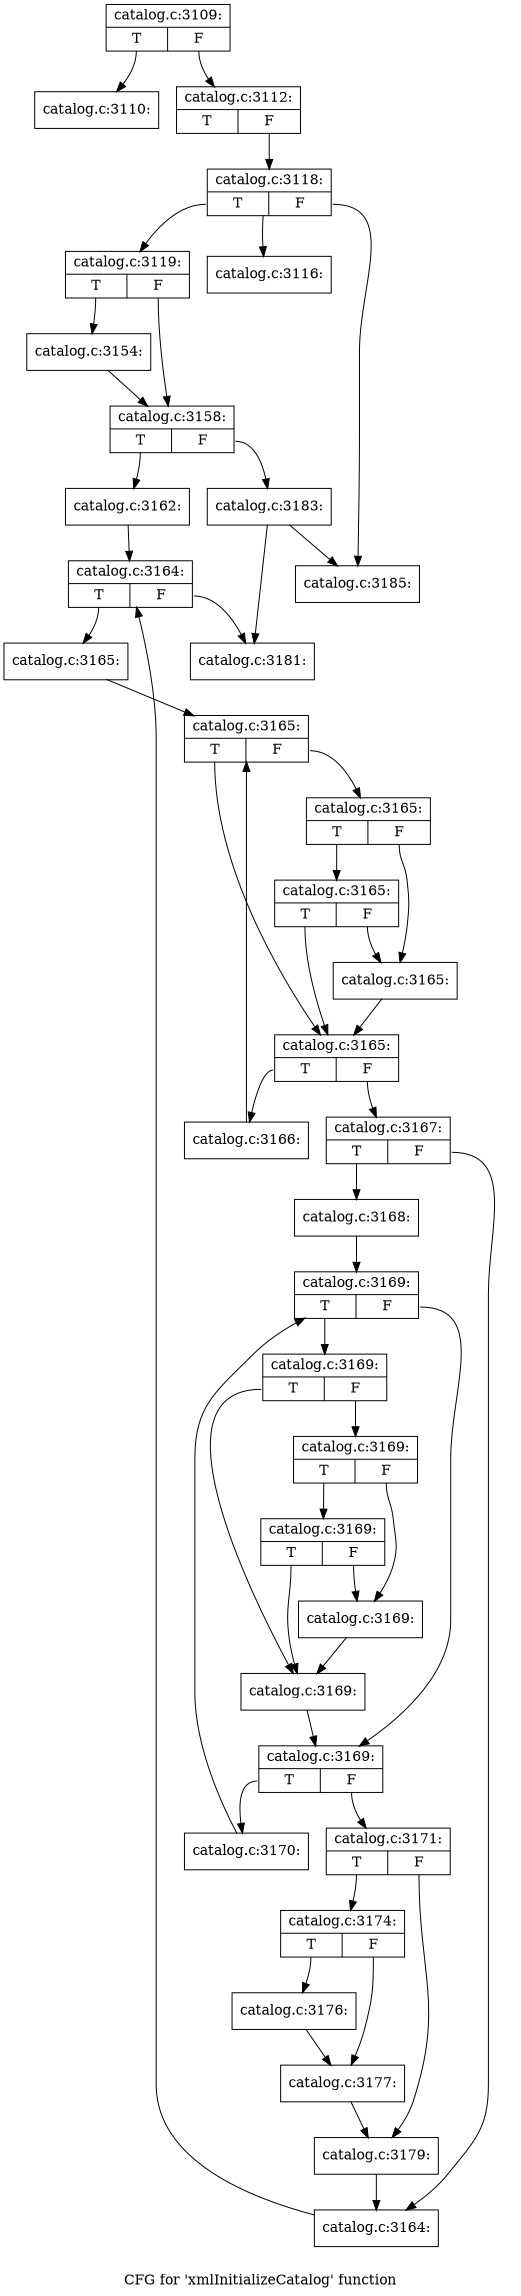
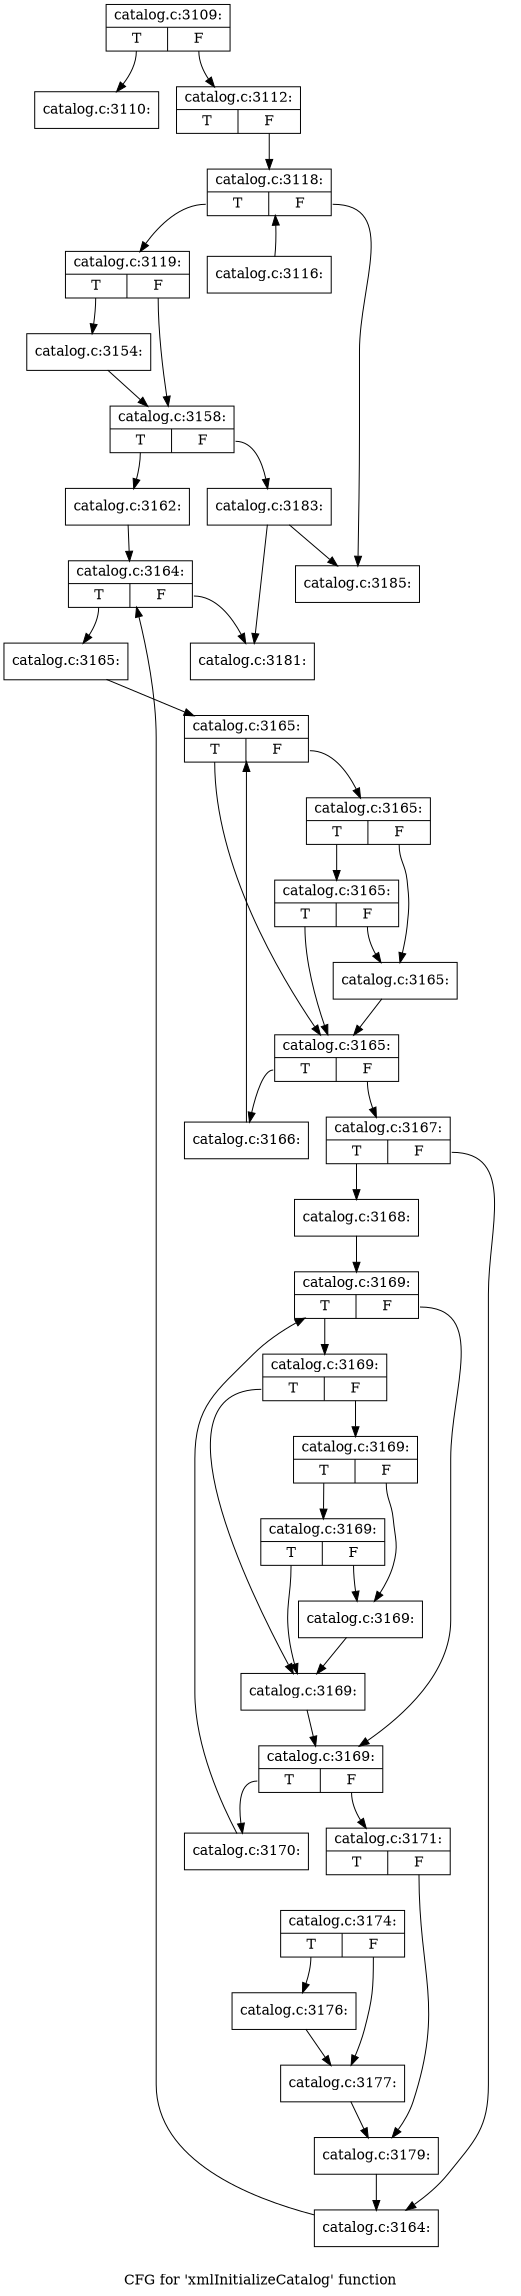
(263, 231) -> (276, 241)
(356, 1888) -> none
